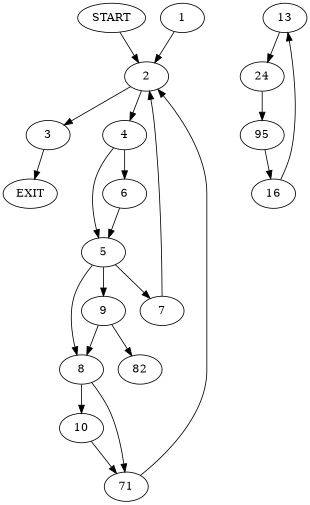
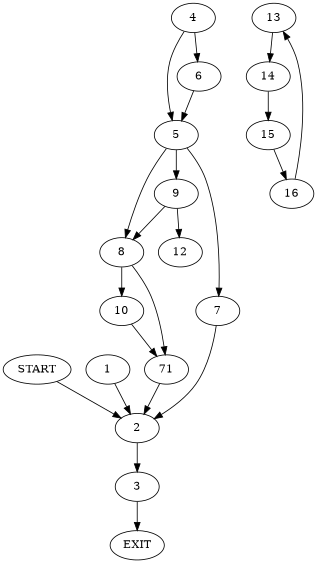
(262, 77) -> (268, 77)
(137, 102) -> none
(262, 135) -> (268, 135)
(140, 370) -> (180, 252)
